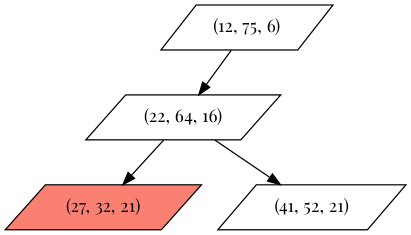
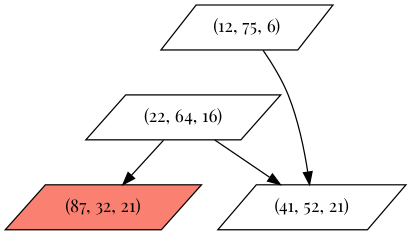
(219, 67) -> (293, 108)
(103, 207) -> (103, 207)
